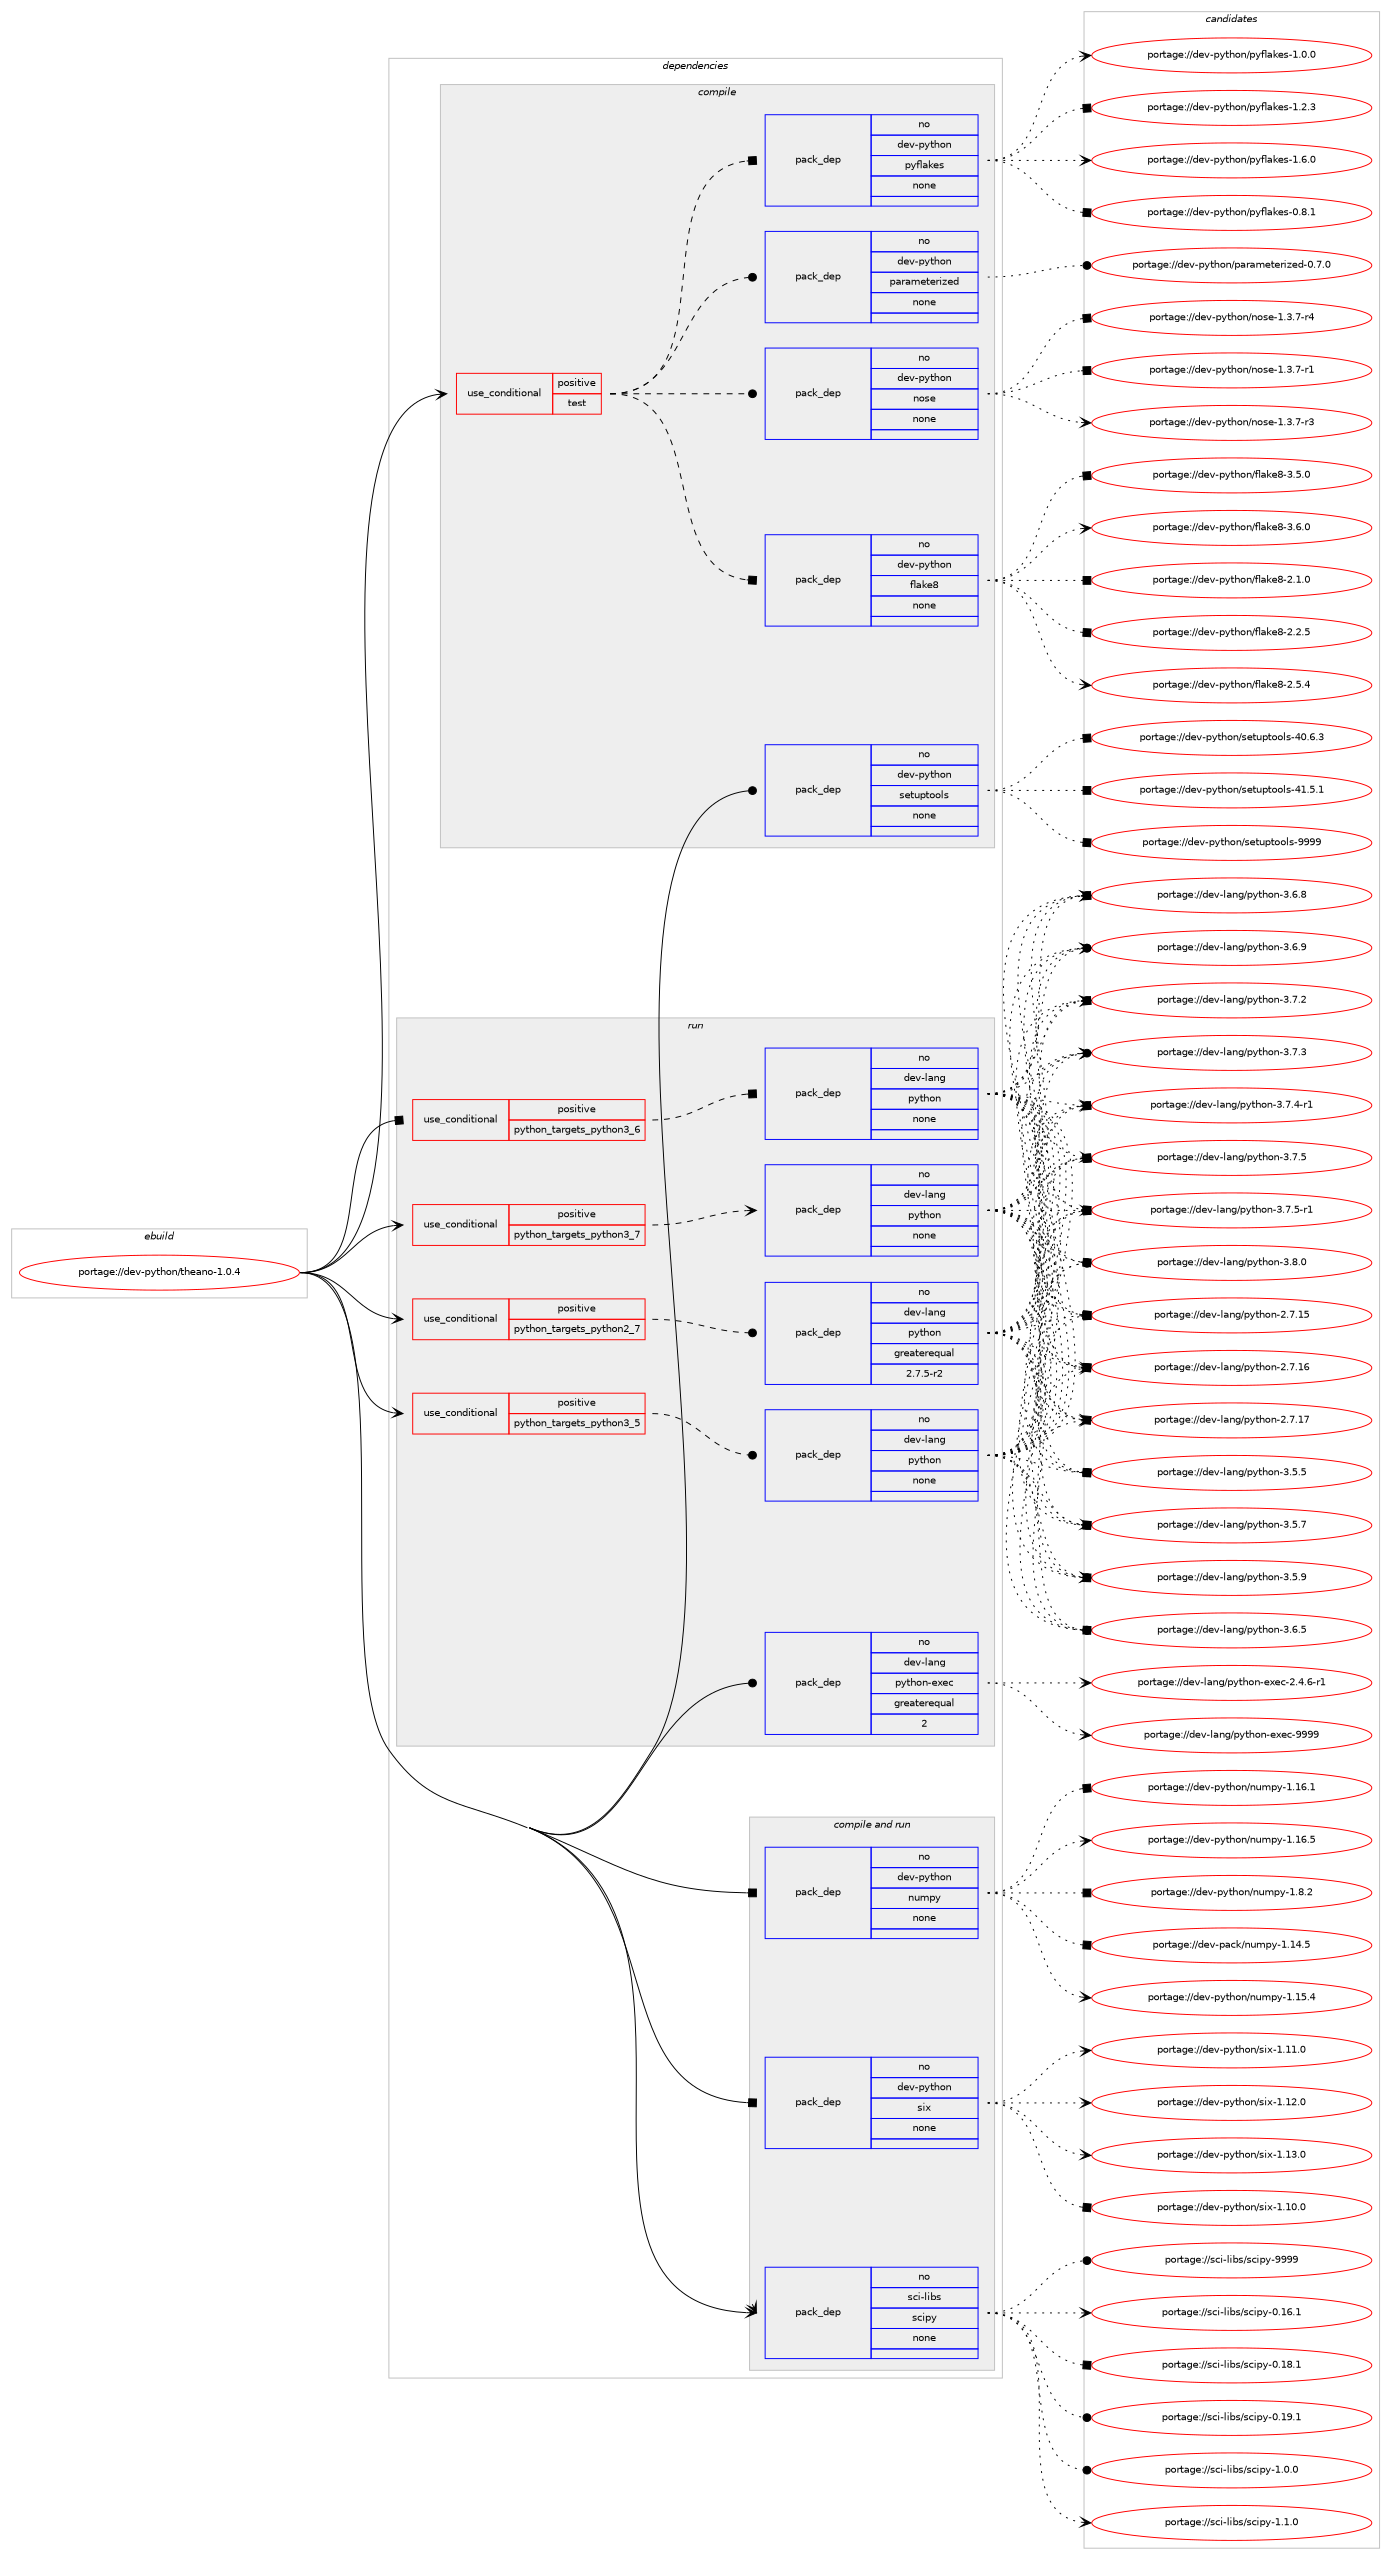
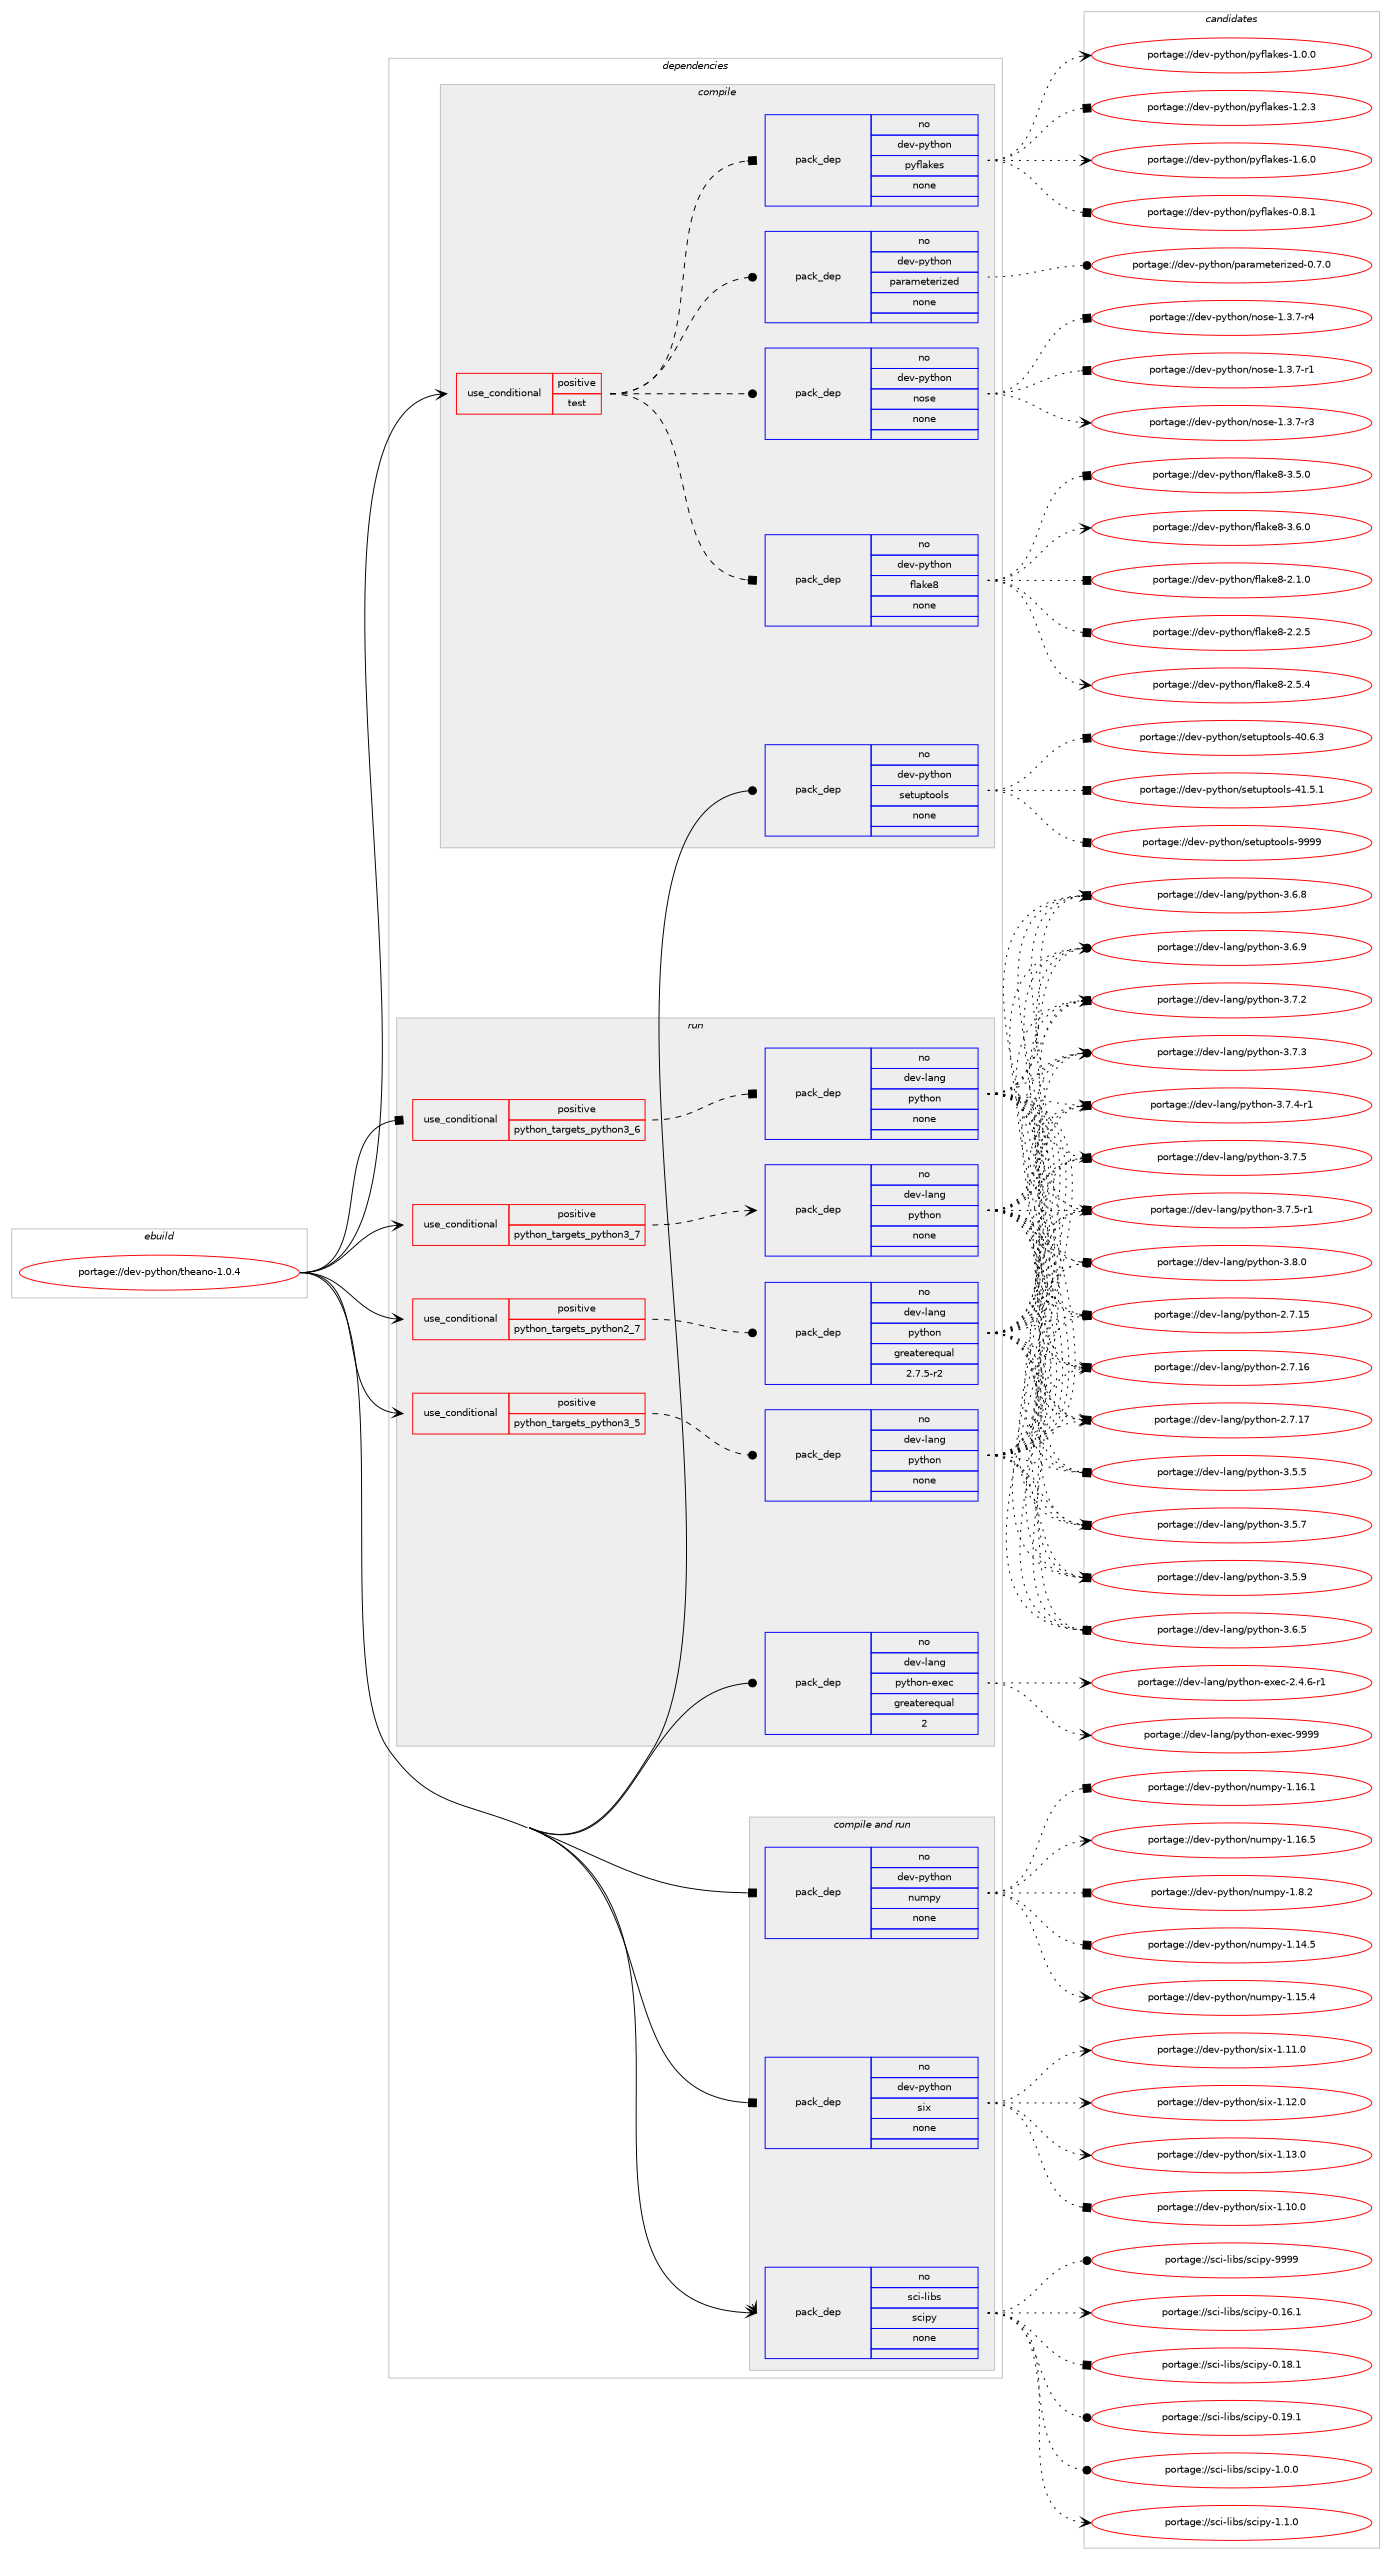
(1232, 1945) -> (1232, 1945)
